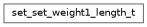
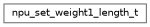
(74, 13) -> (75, 13)
